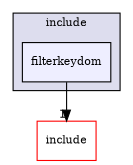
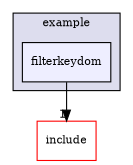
(67, 23) -> (67, 23)
